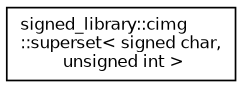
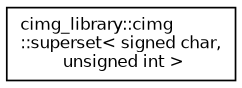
(121, 44) -> (121, 44)
